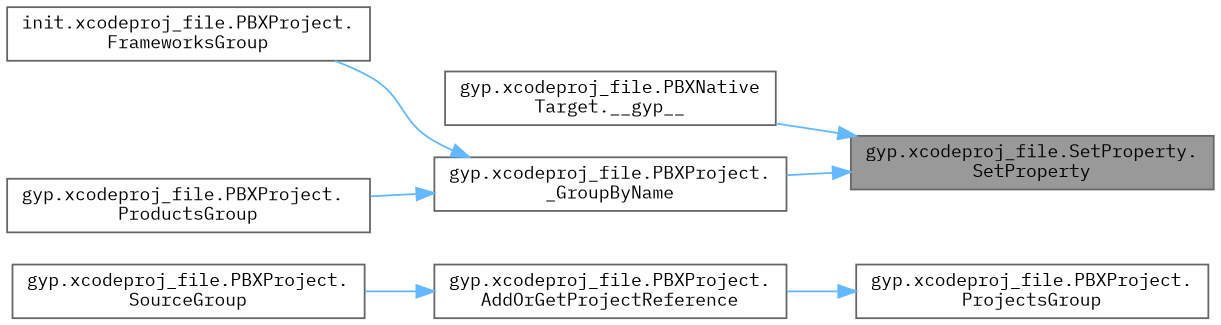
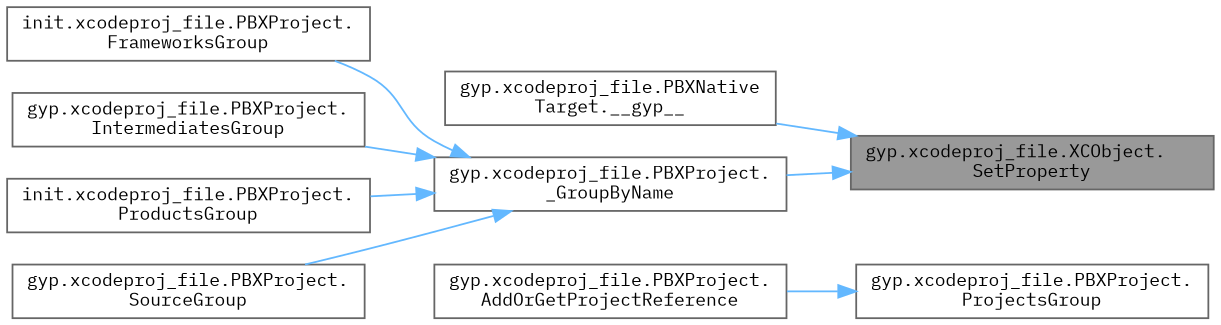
none -> (189, 120)
(1032, 163) -> (1032, 163)
(189, 206) -> (189, 206)
(391, 291) -> (400, 241)
